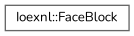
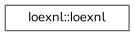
(67, 18) -> (67, 18)
